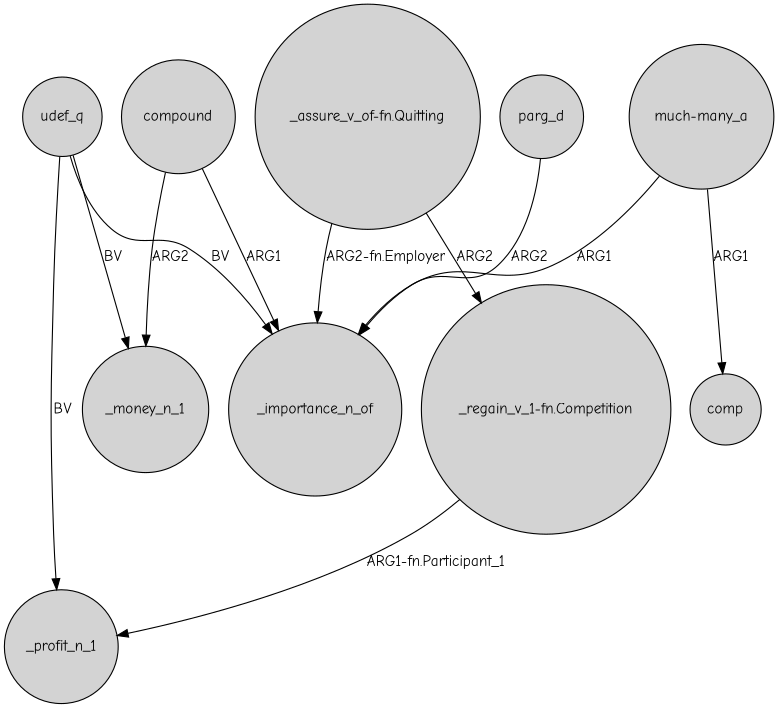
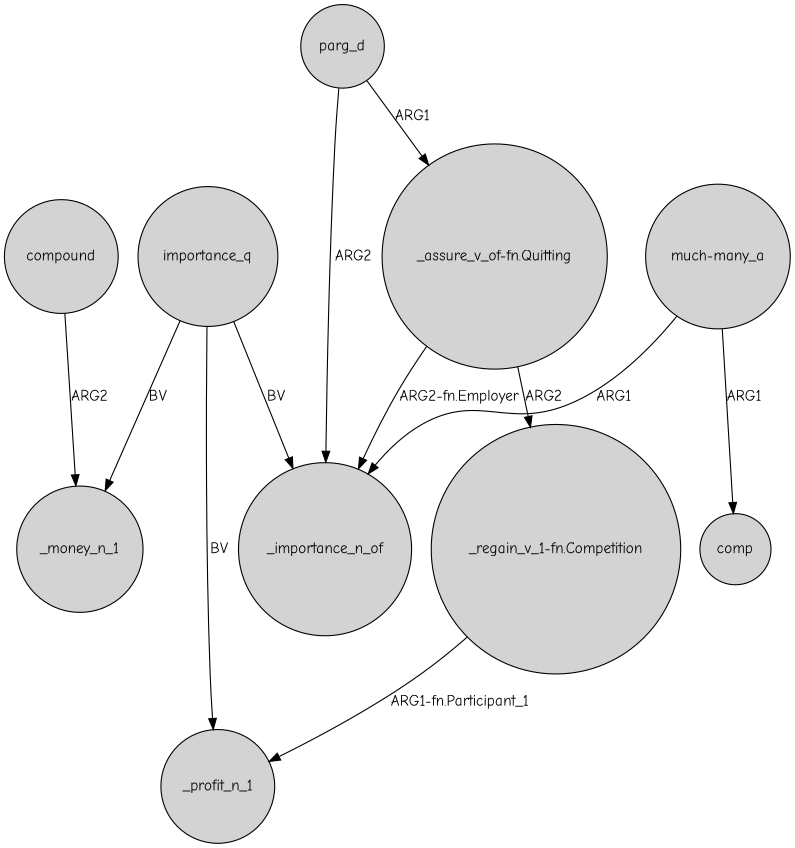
(62, 117) -> (208, 257)
none -> (394, 118)
(238, 244) -> none
